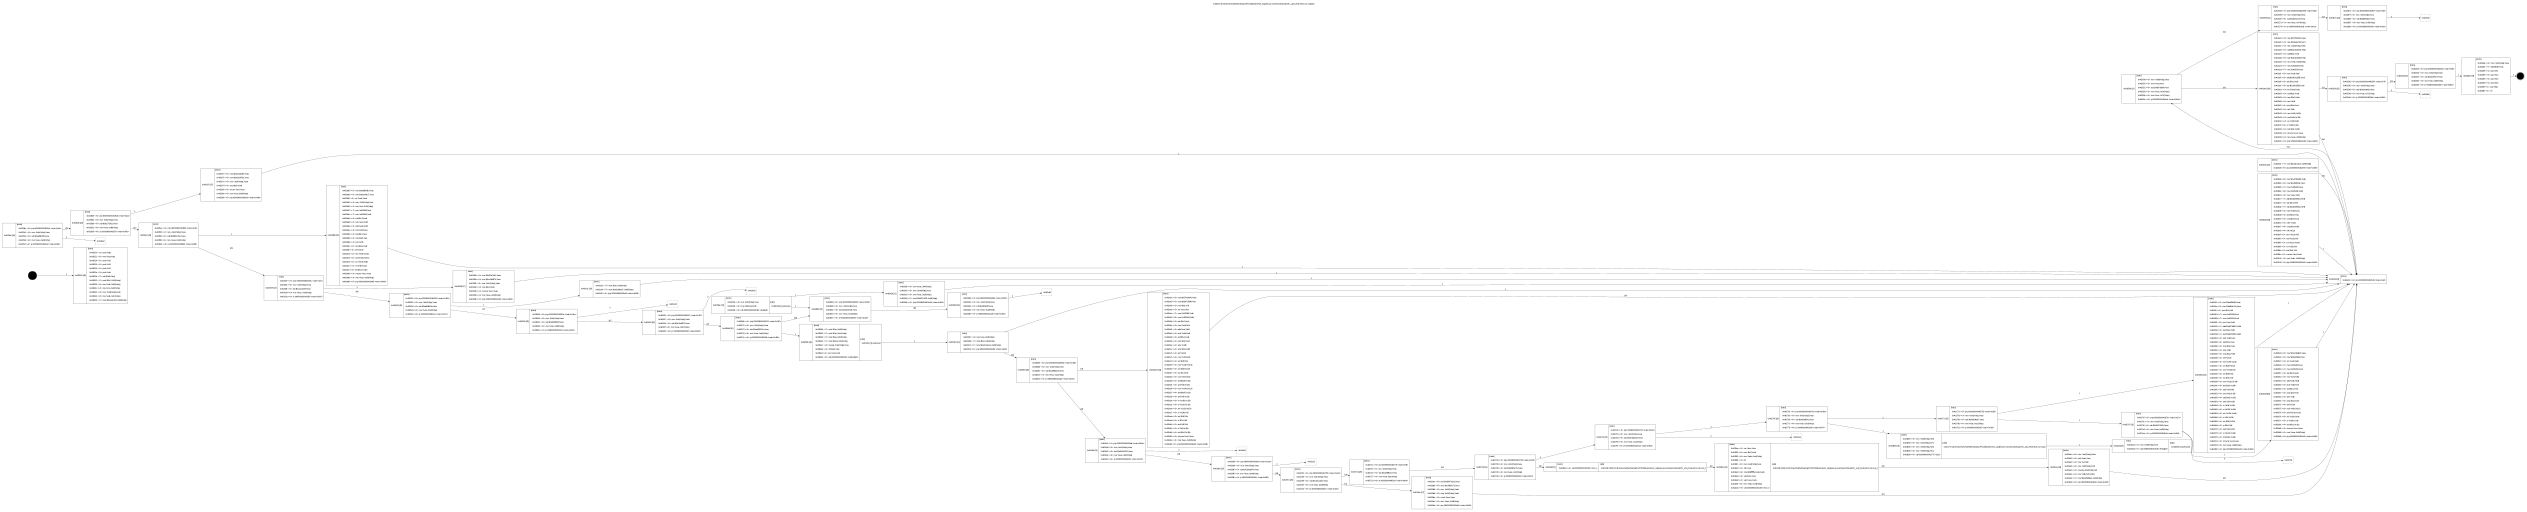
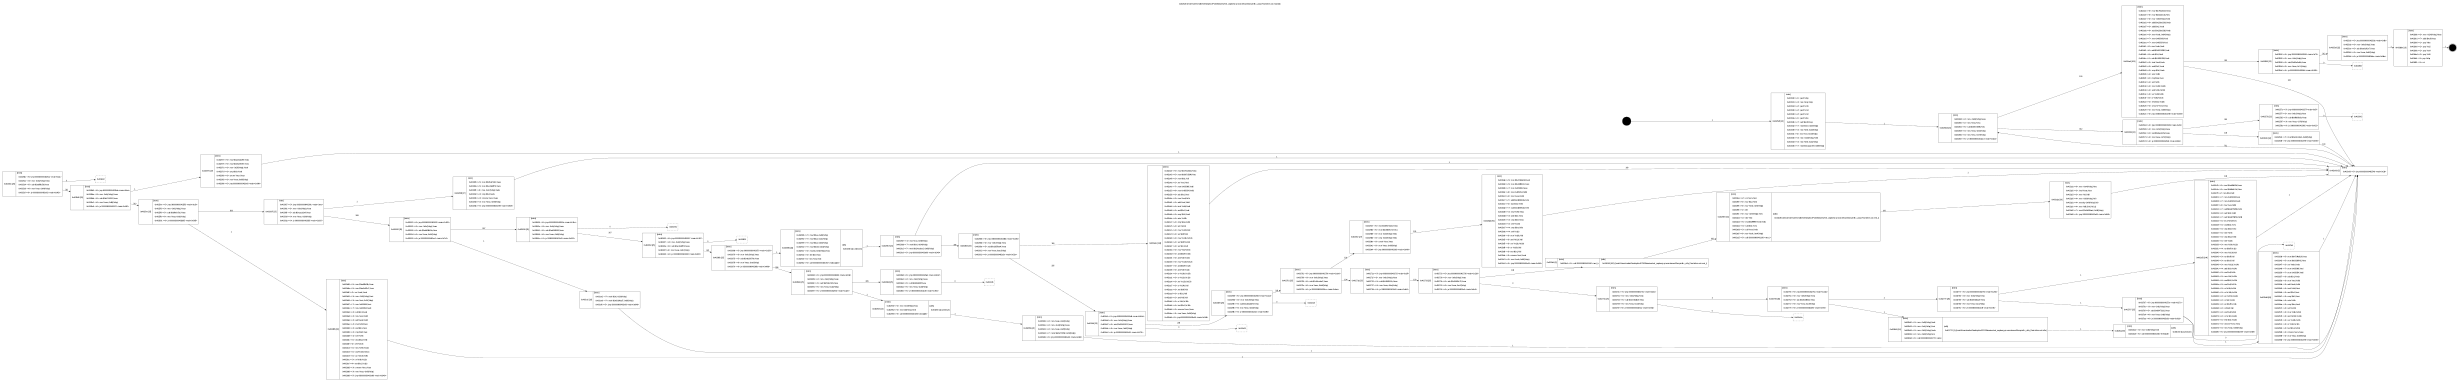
none -> (1881, 125)
none -> (2220, 135)
(800, 307) -> (867, 296)
(1999, 495) -> (1446, 229)
